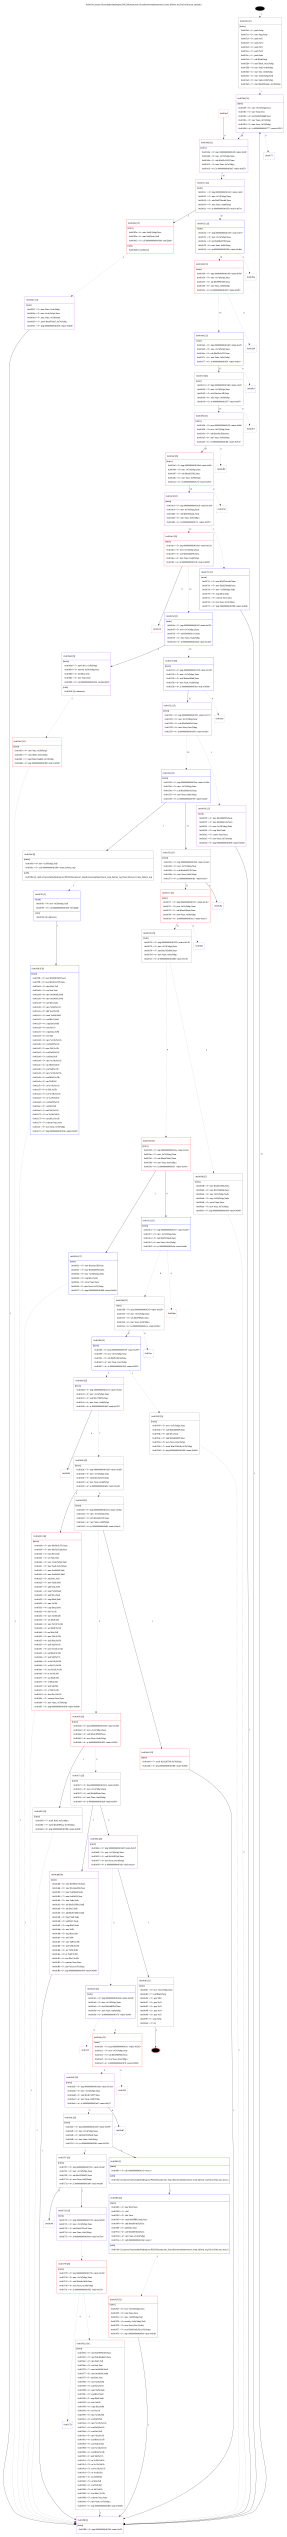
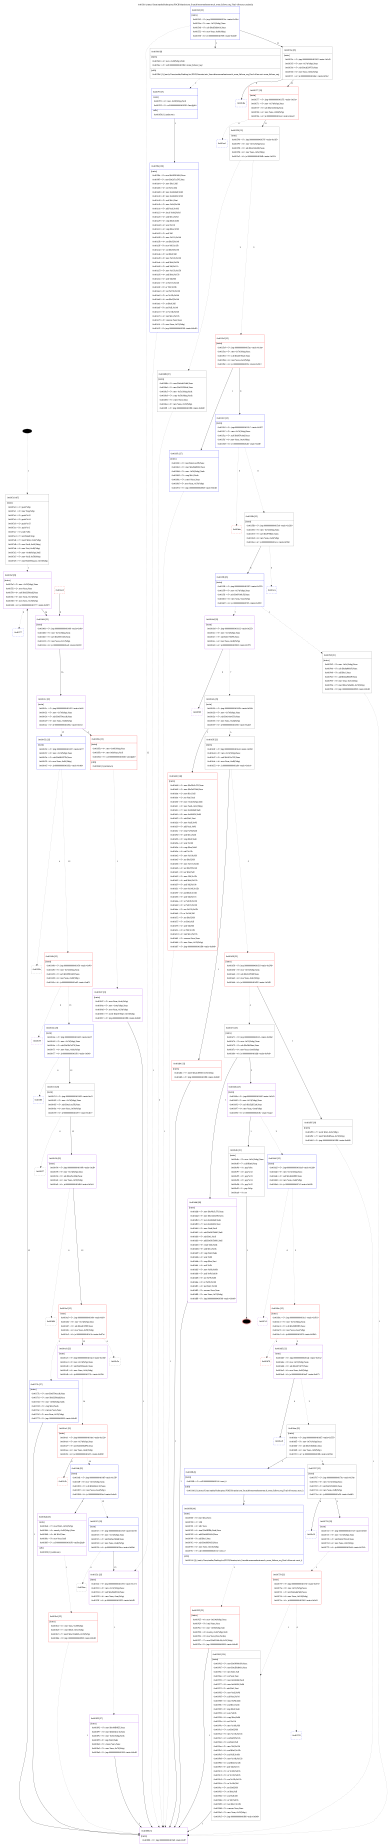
(220, 545) -> (52, 1358)
(186, 752) -> (146, 786)
